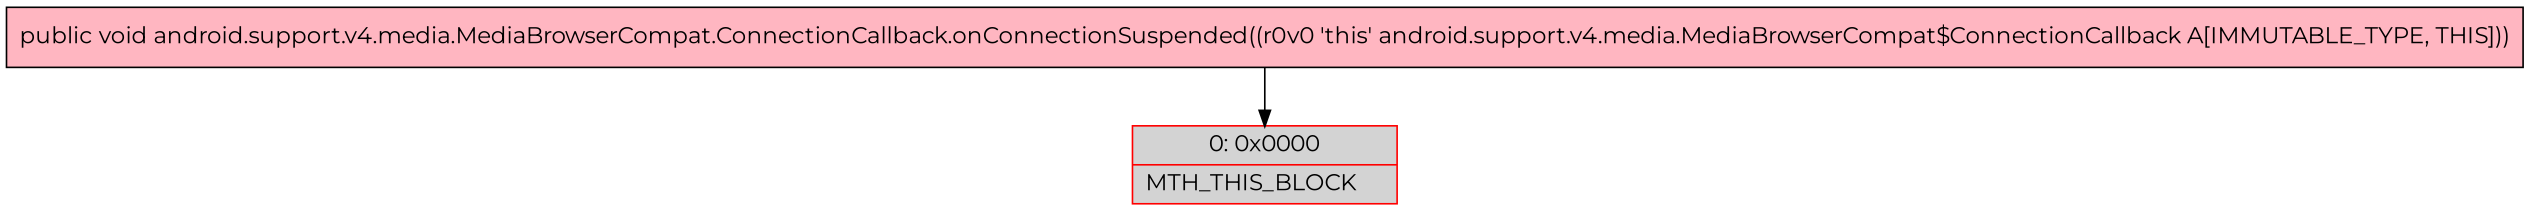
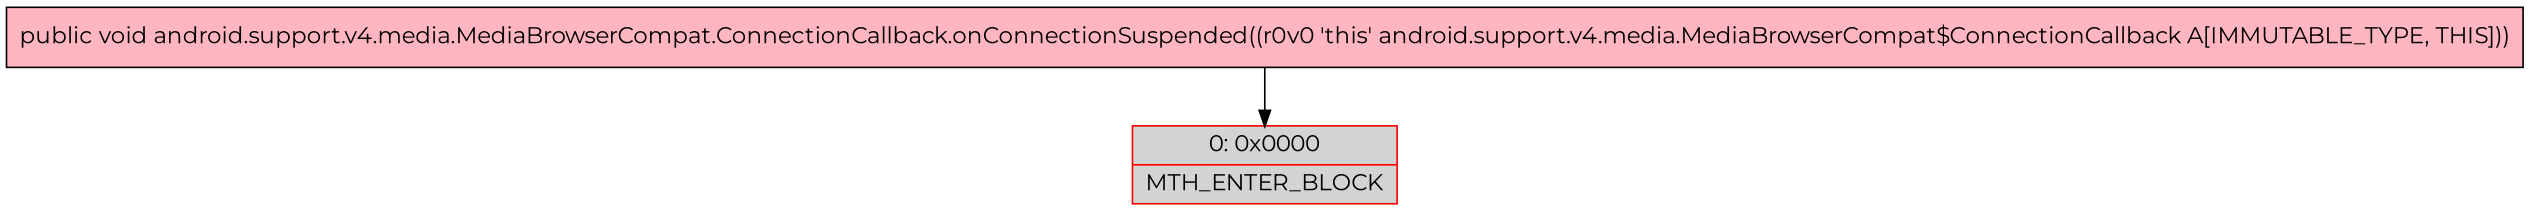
(1251, 183) -> (1265, 183)
